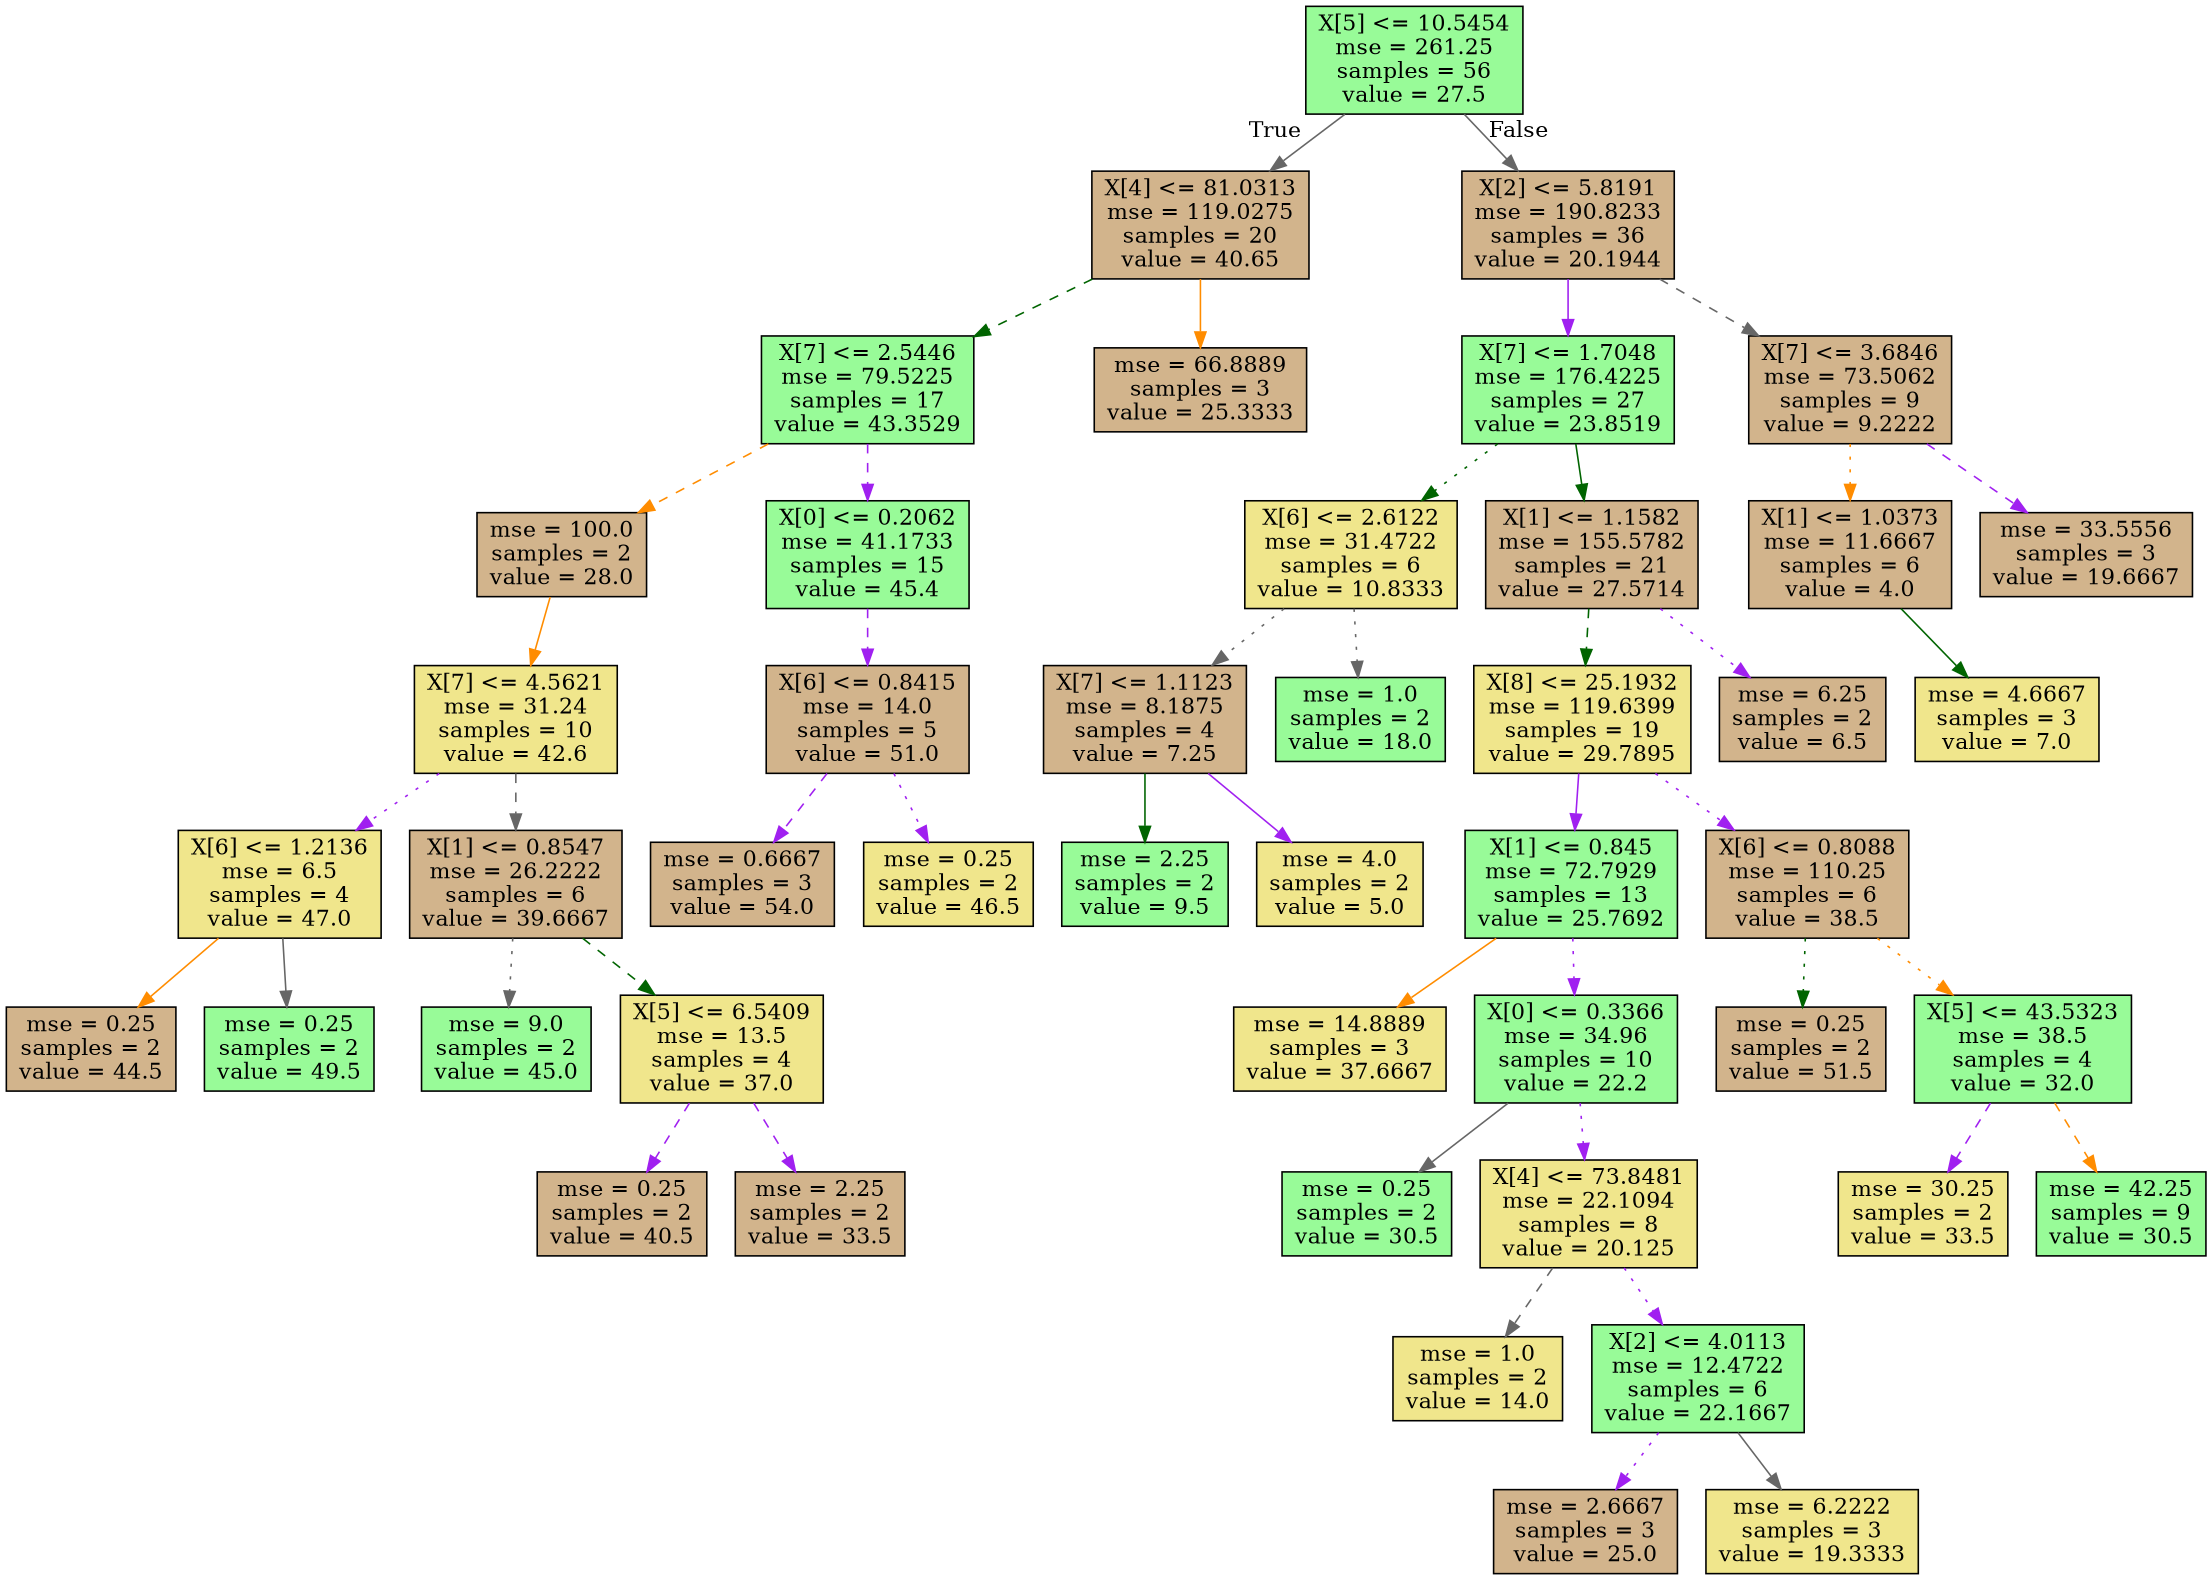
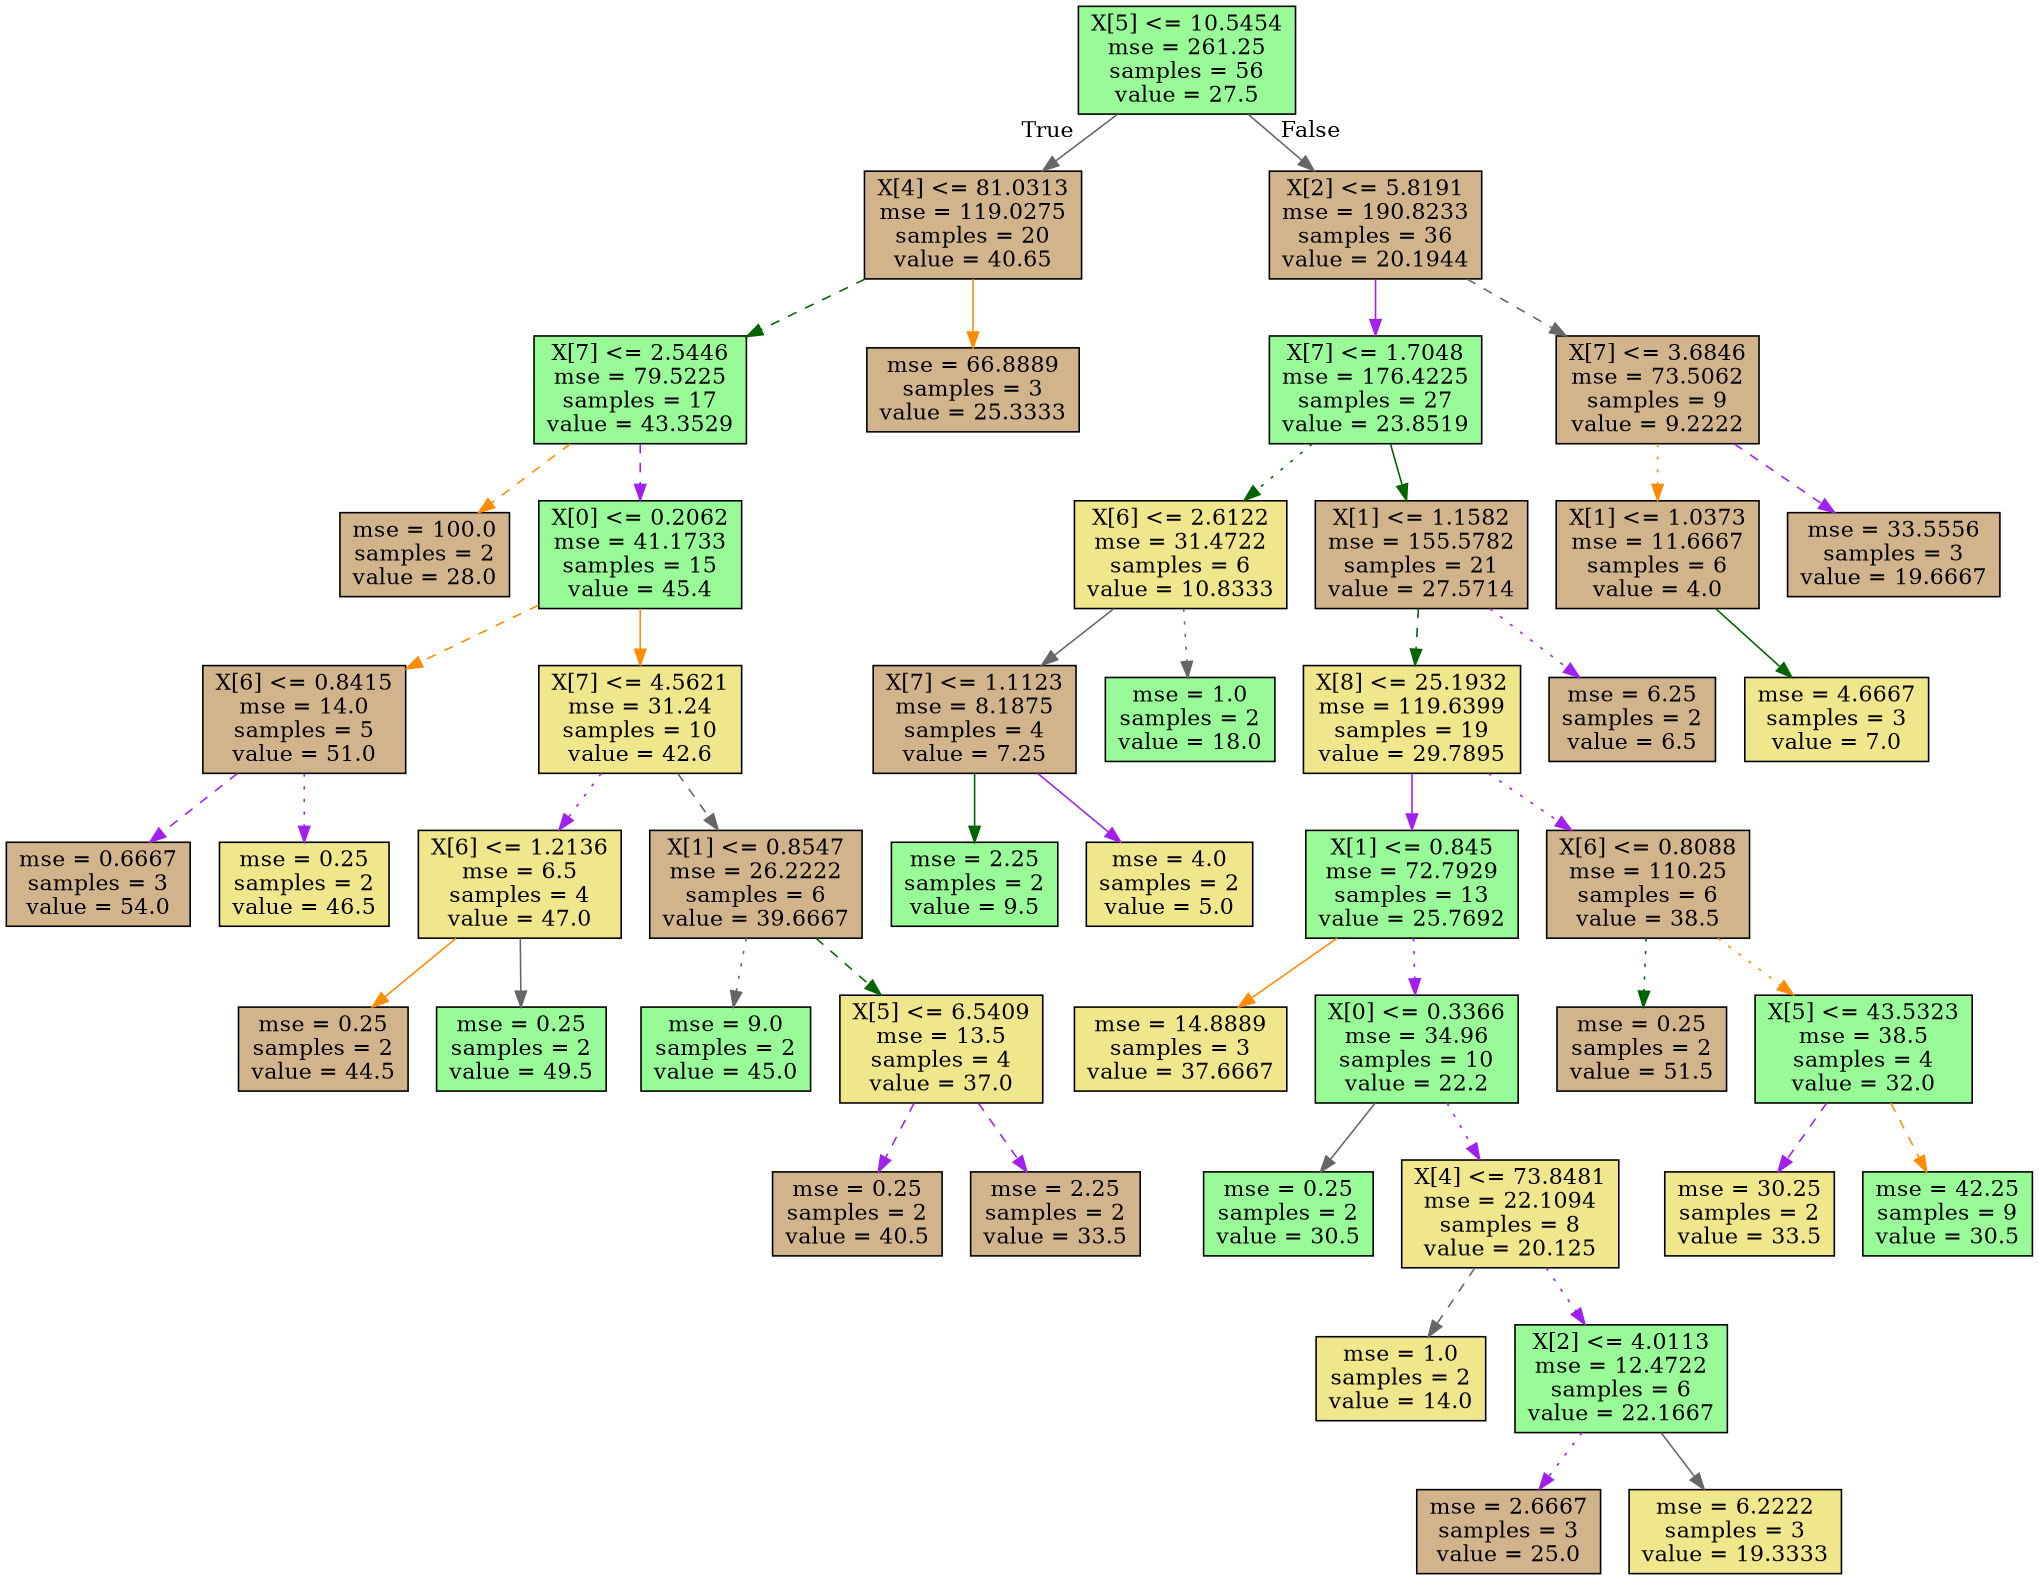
(543, 624) -> (640, 629)
(868, 629) -> (480, 634)
(1254, 632) -> (1084, 632)
